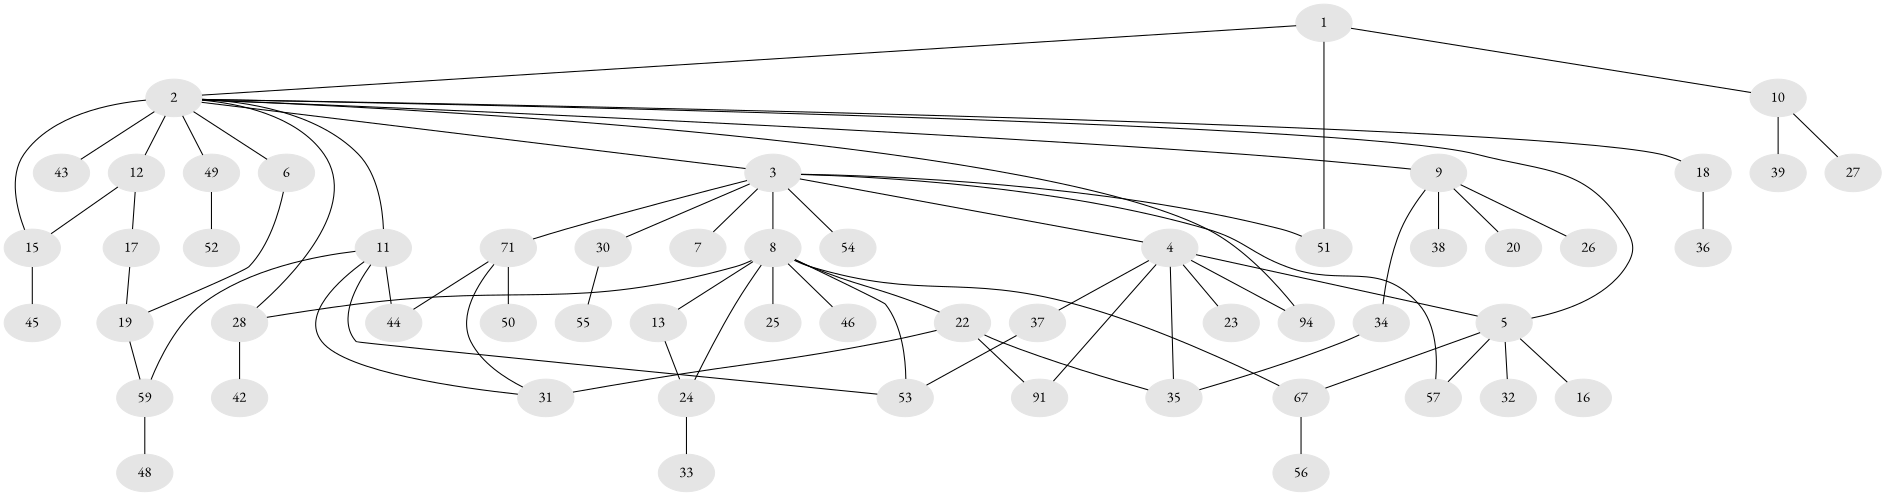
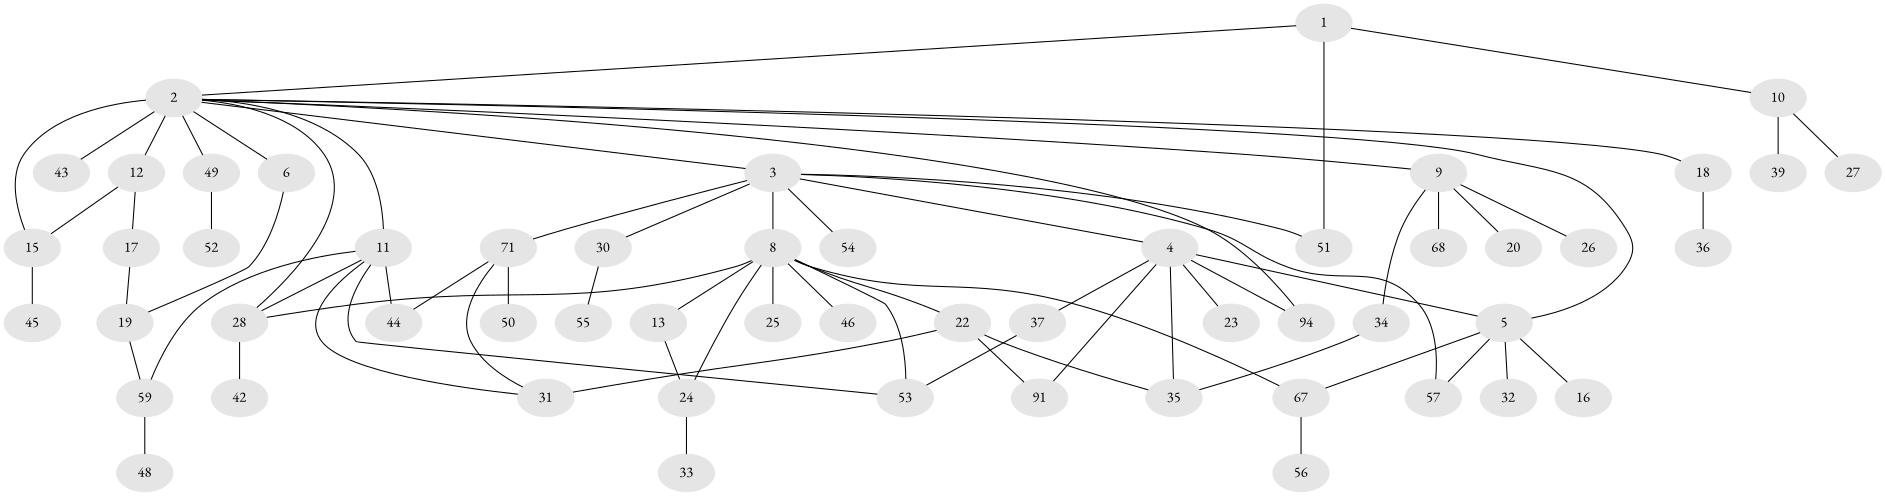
(698, 248) -> none
(1439, 248) -> (1439, 248)
none -> (312, 285)
